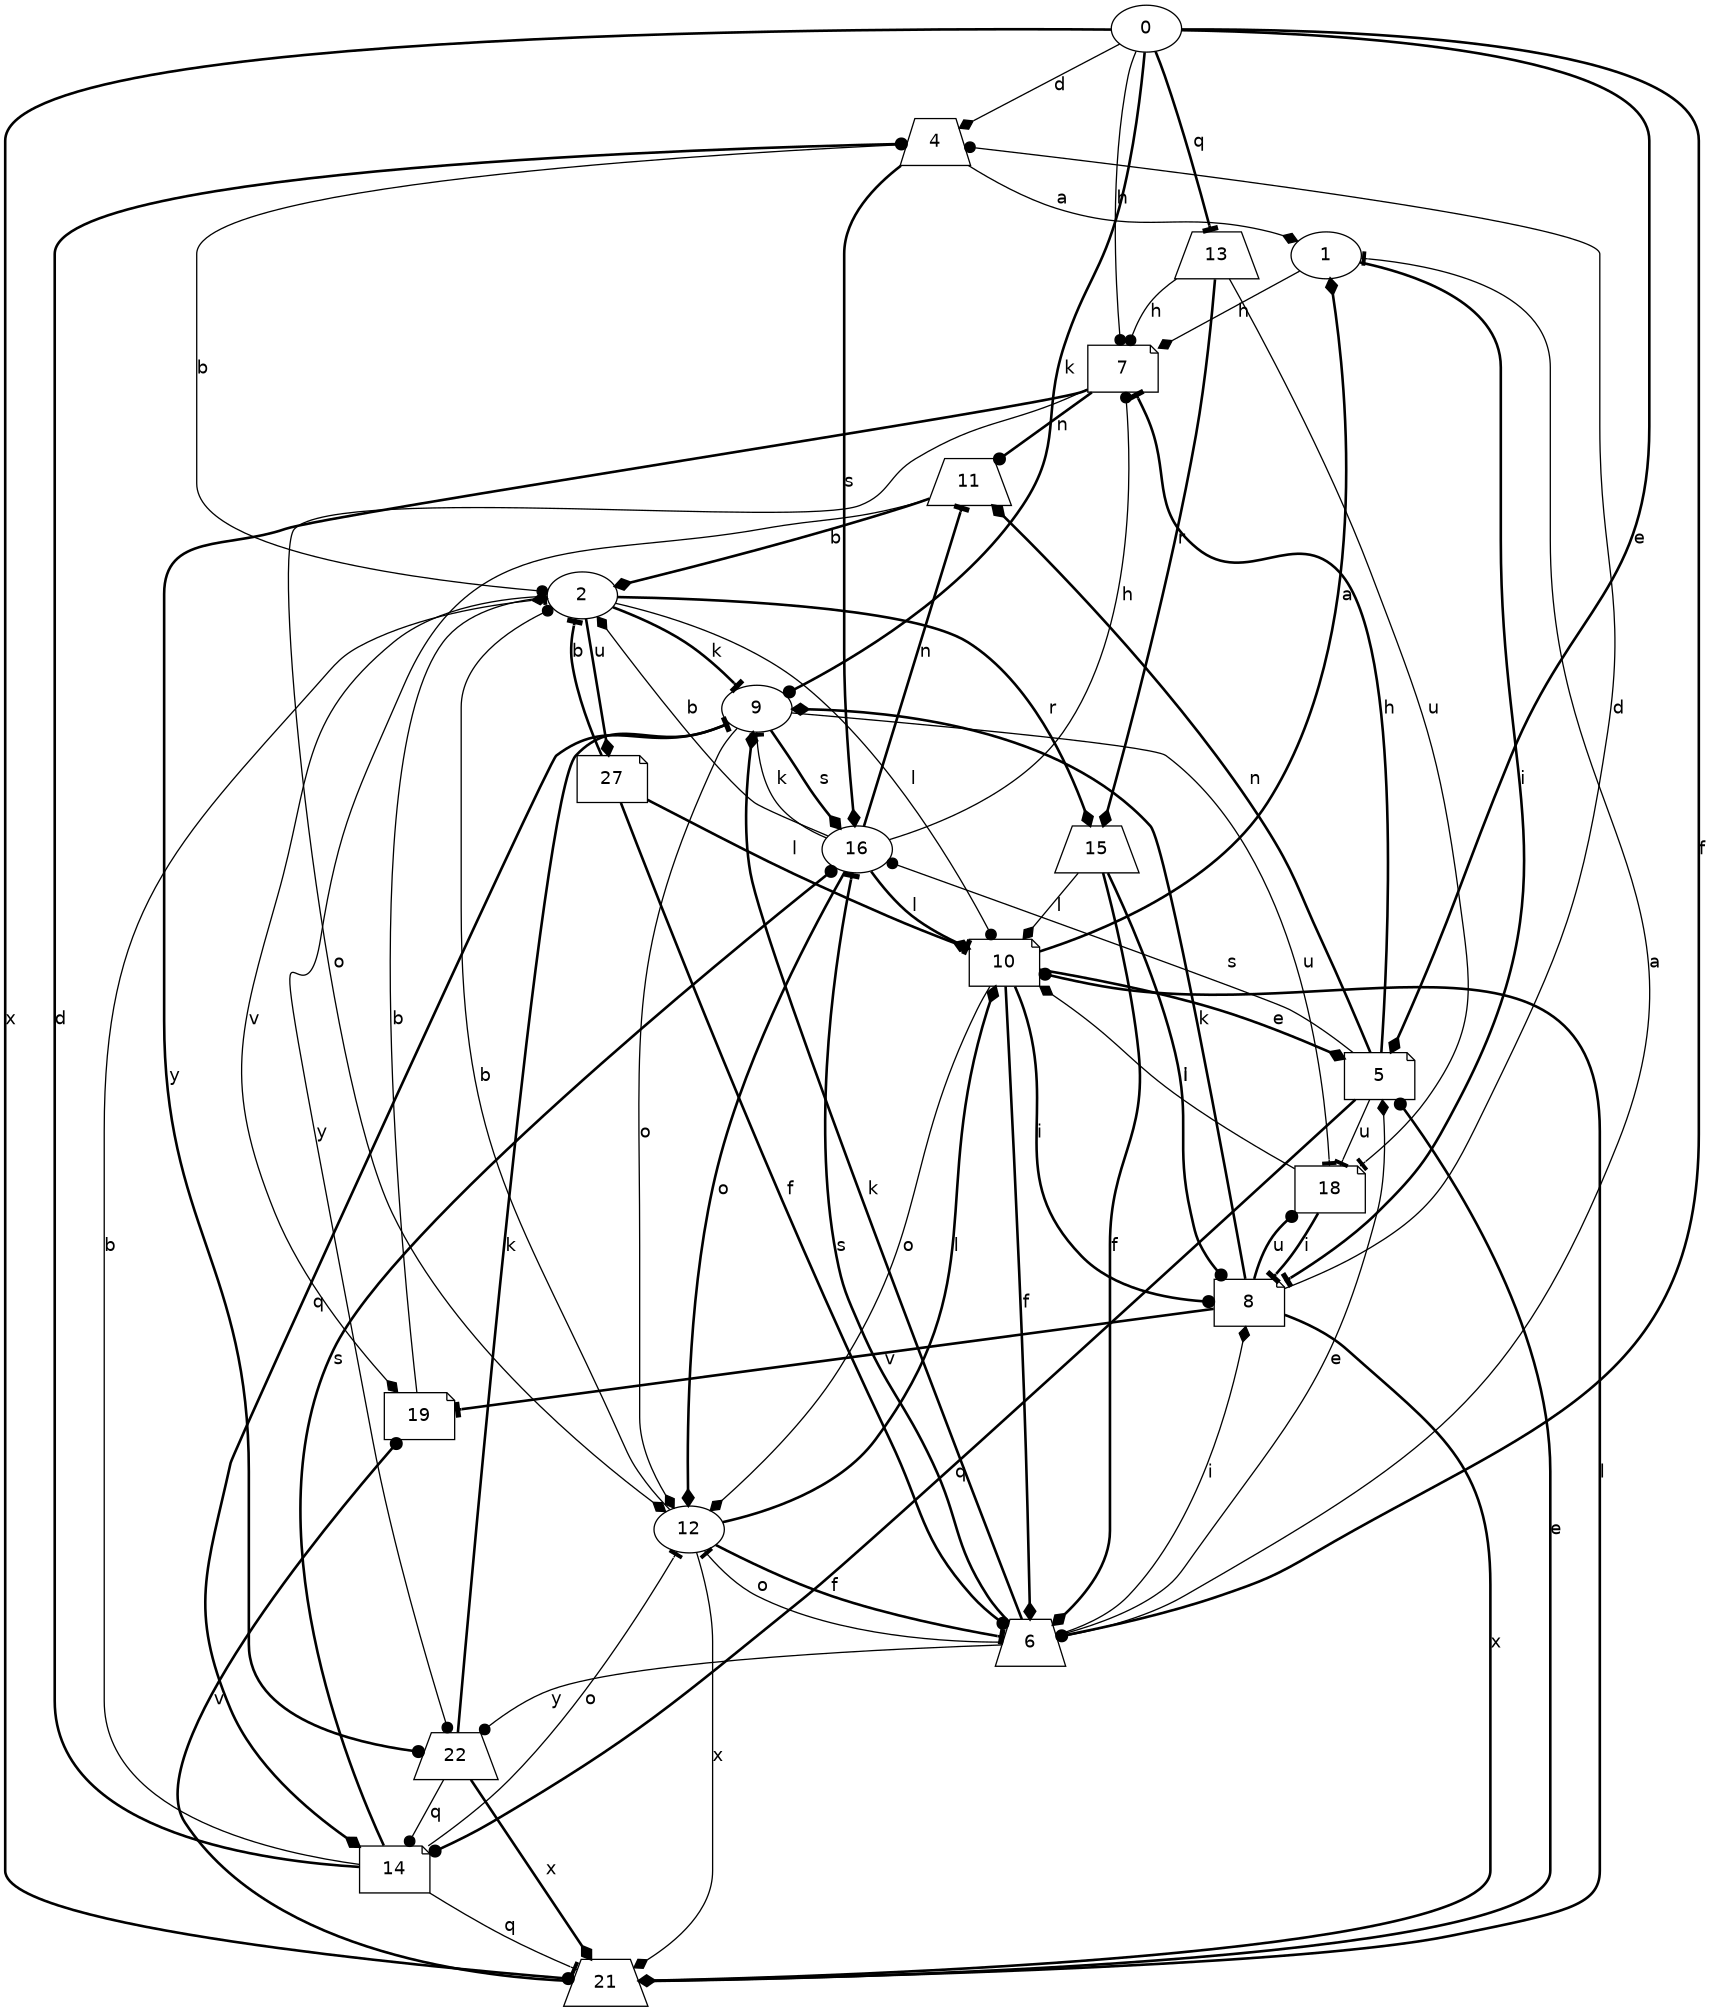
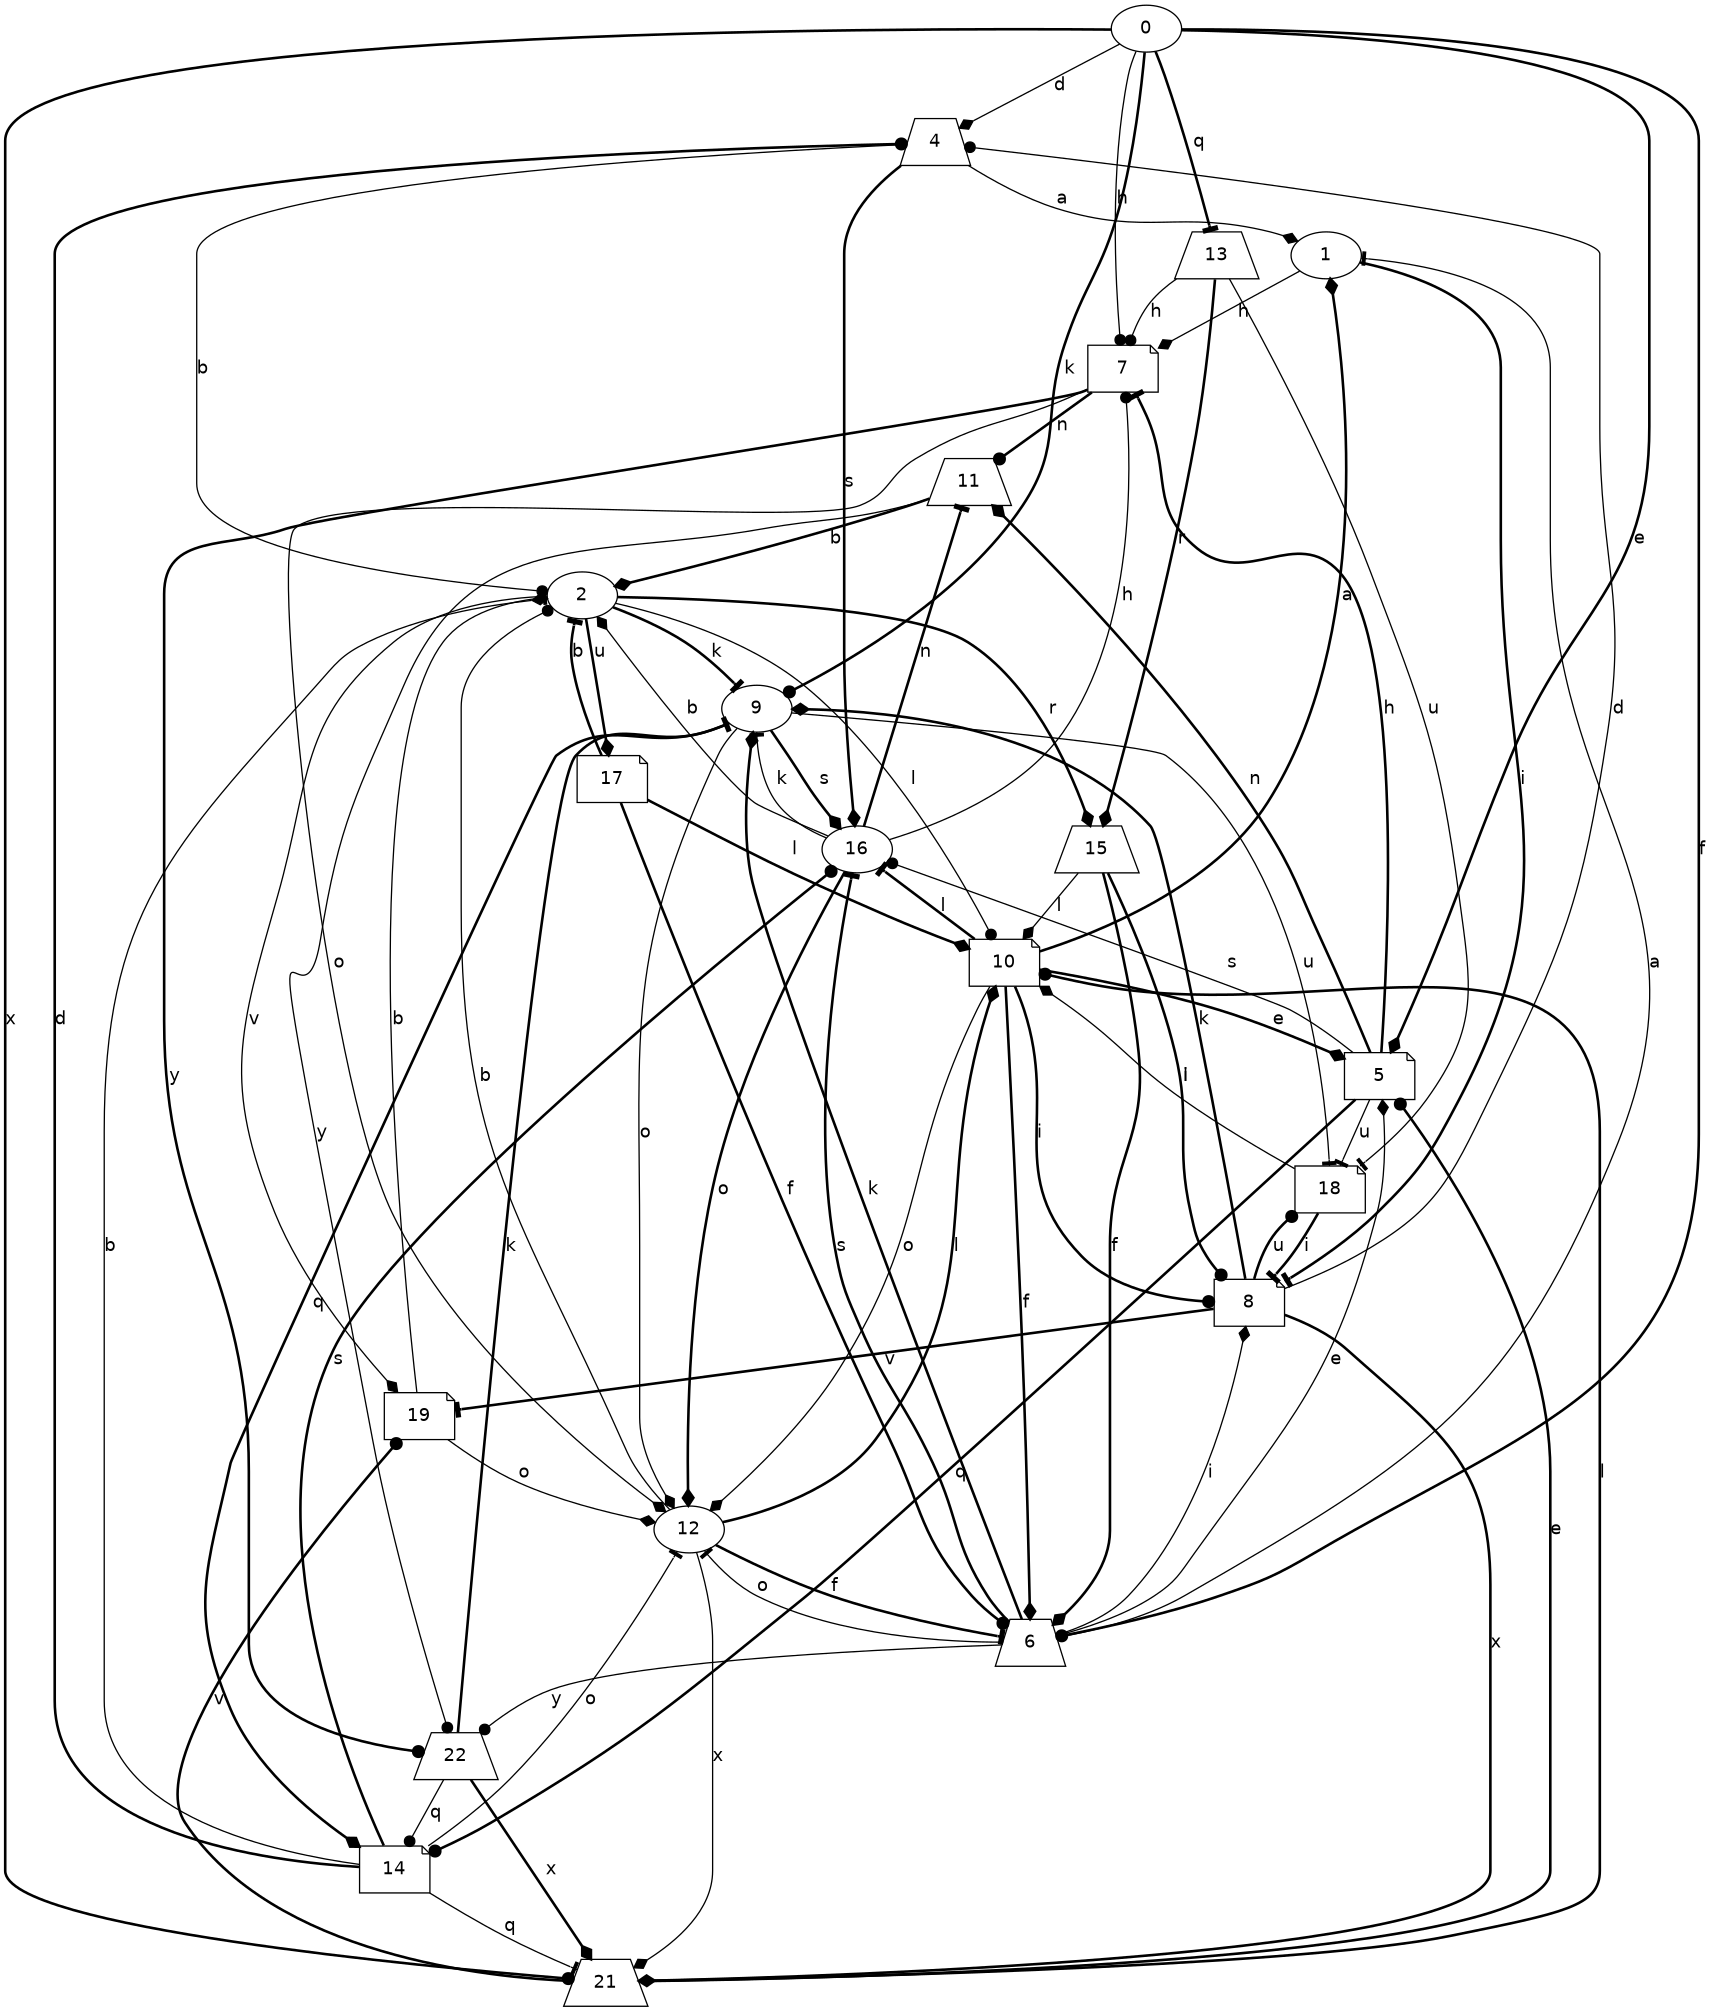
(612, 779) -> (612, 779)
(911, 915) -> (930, 905)
none -> (539, 1491)
